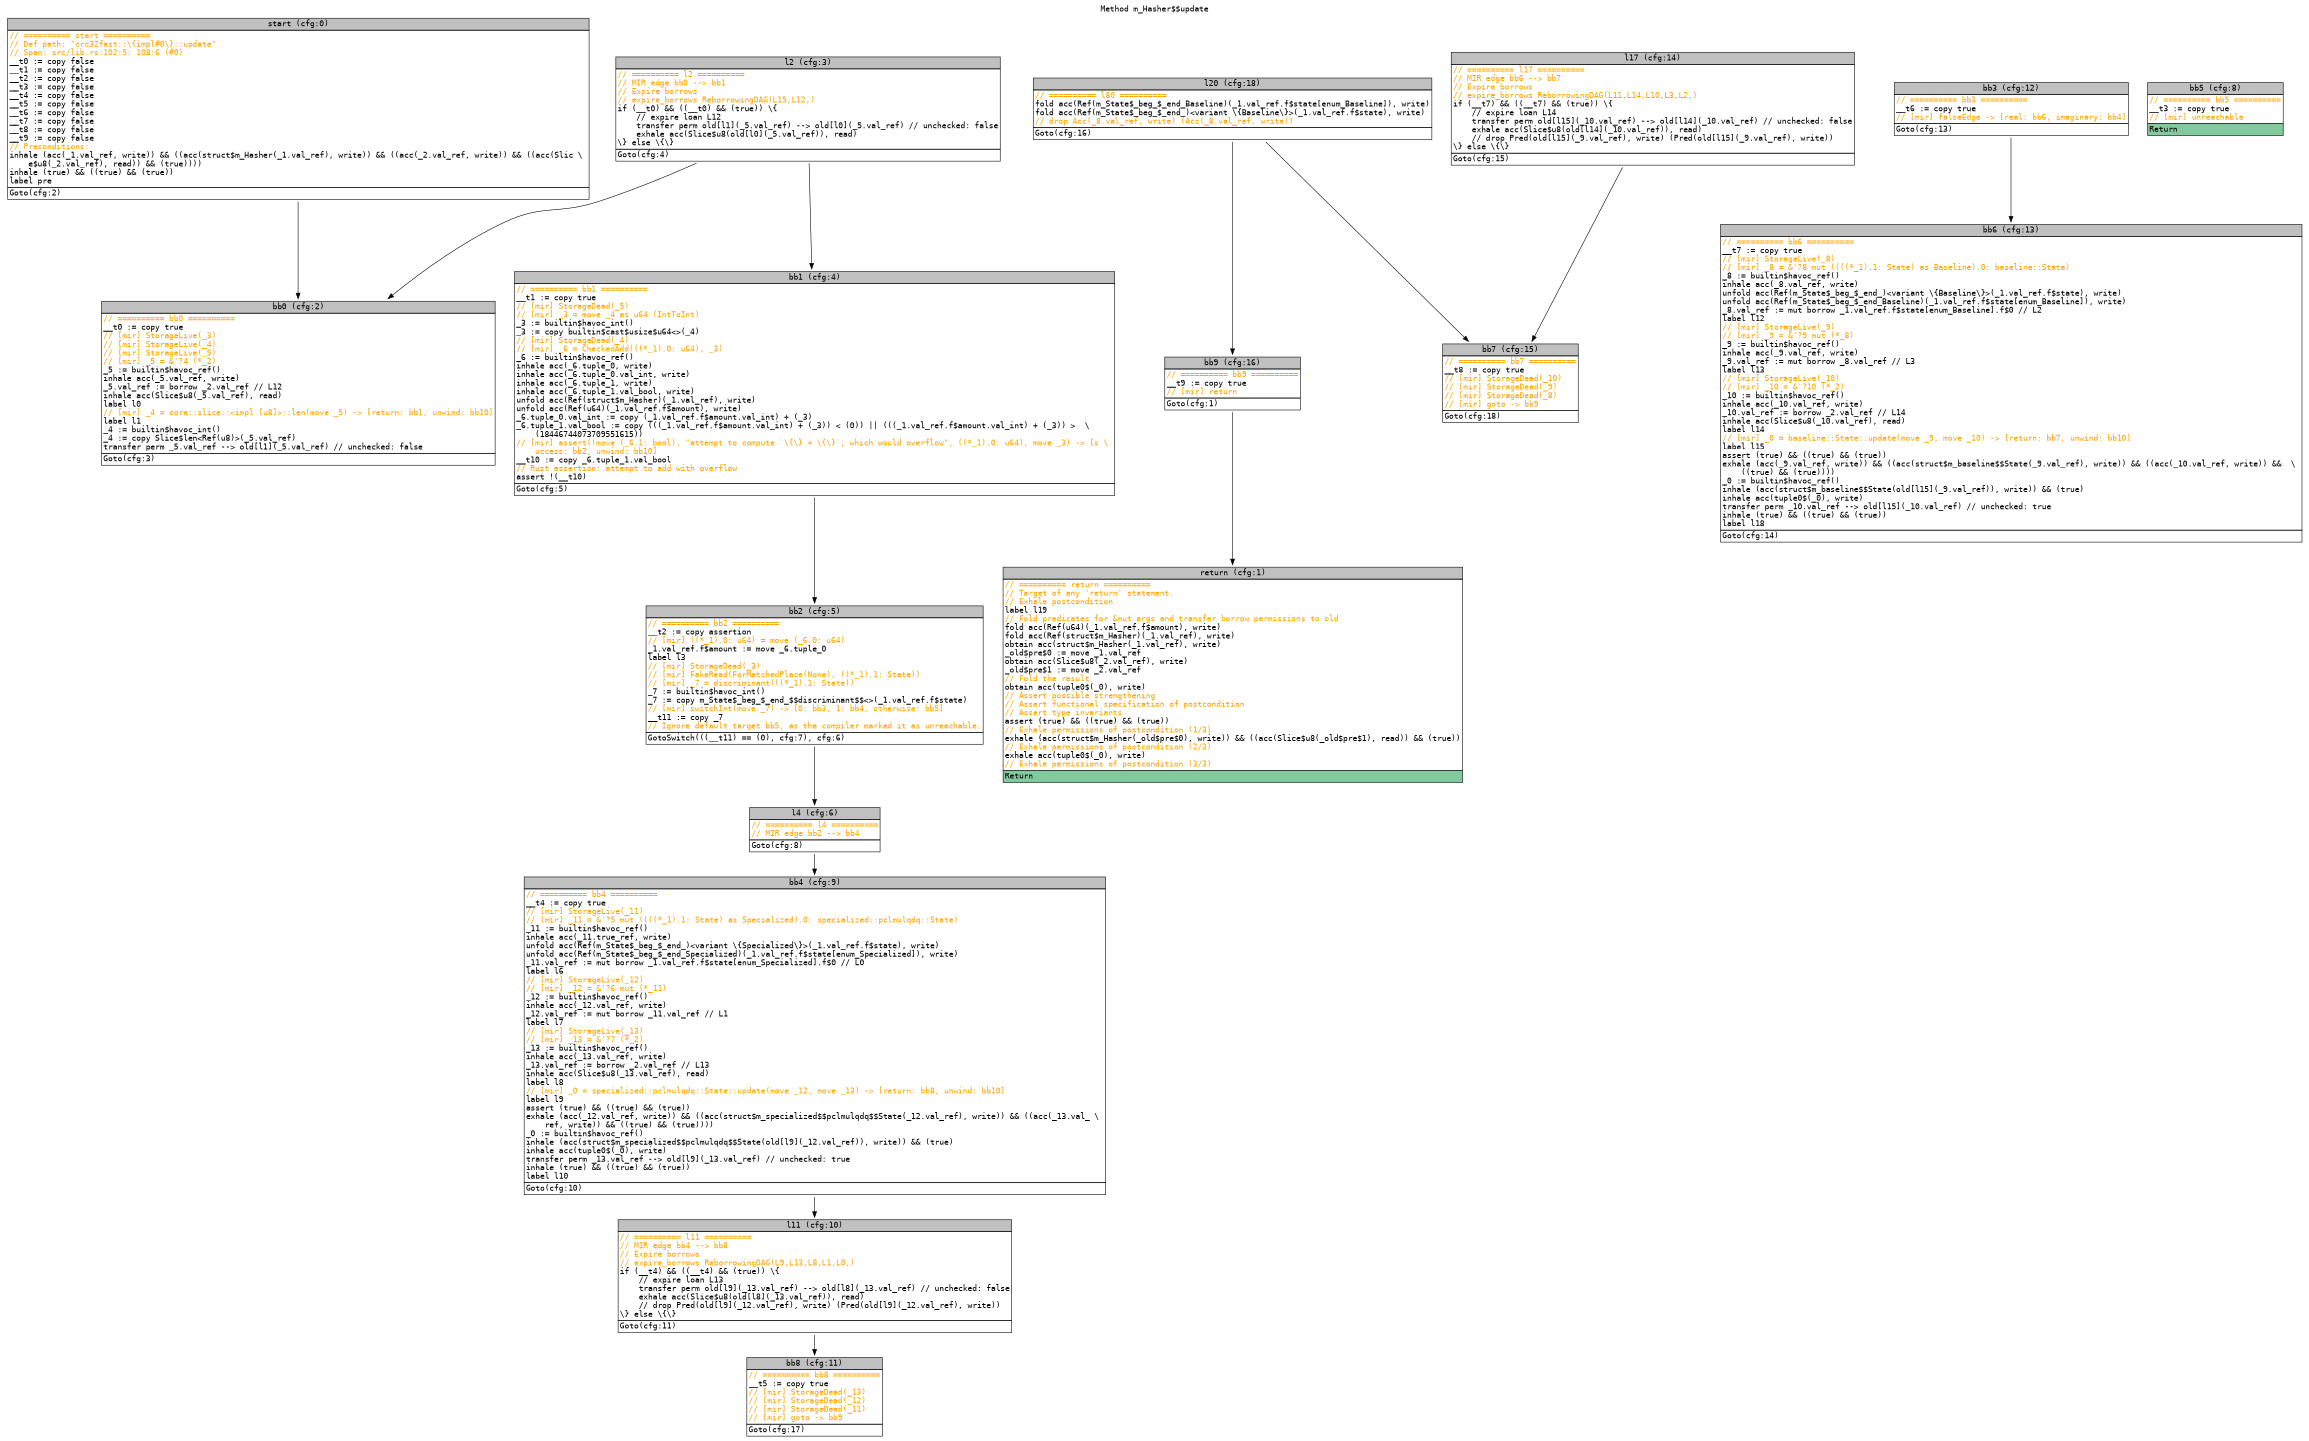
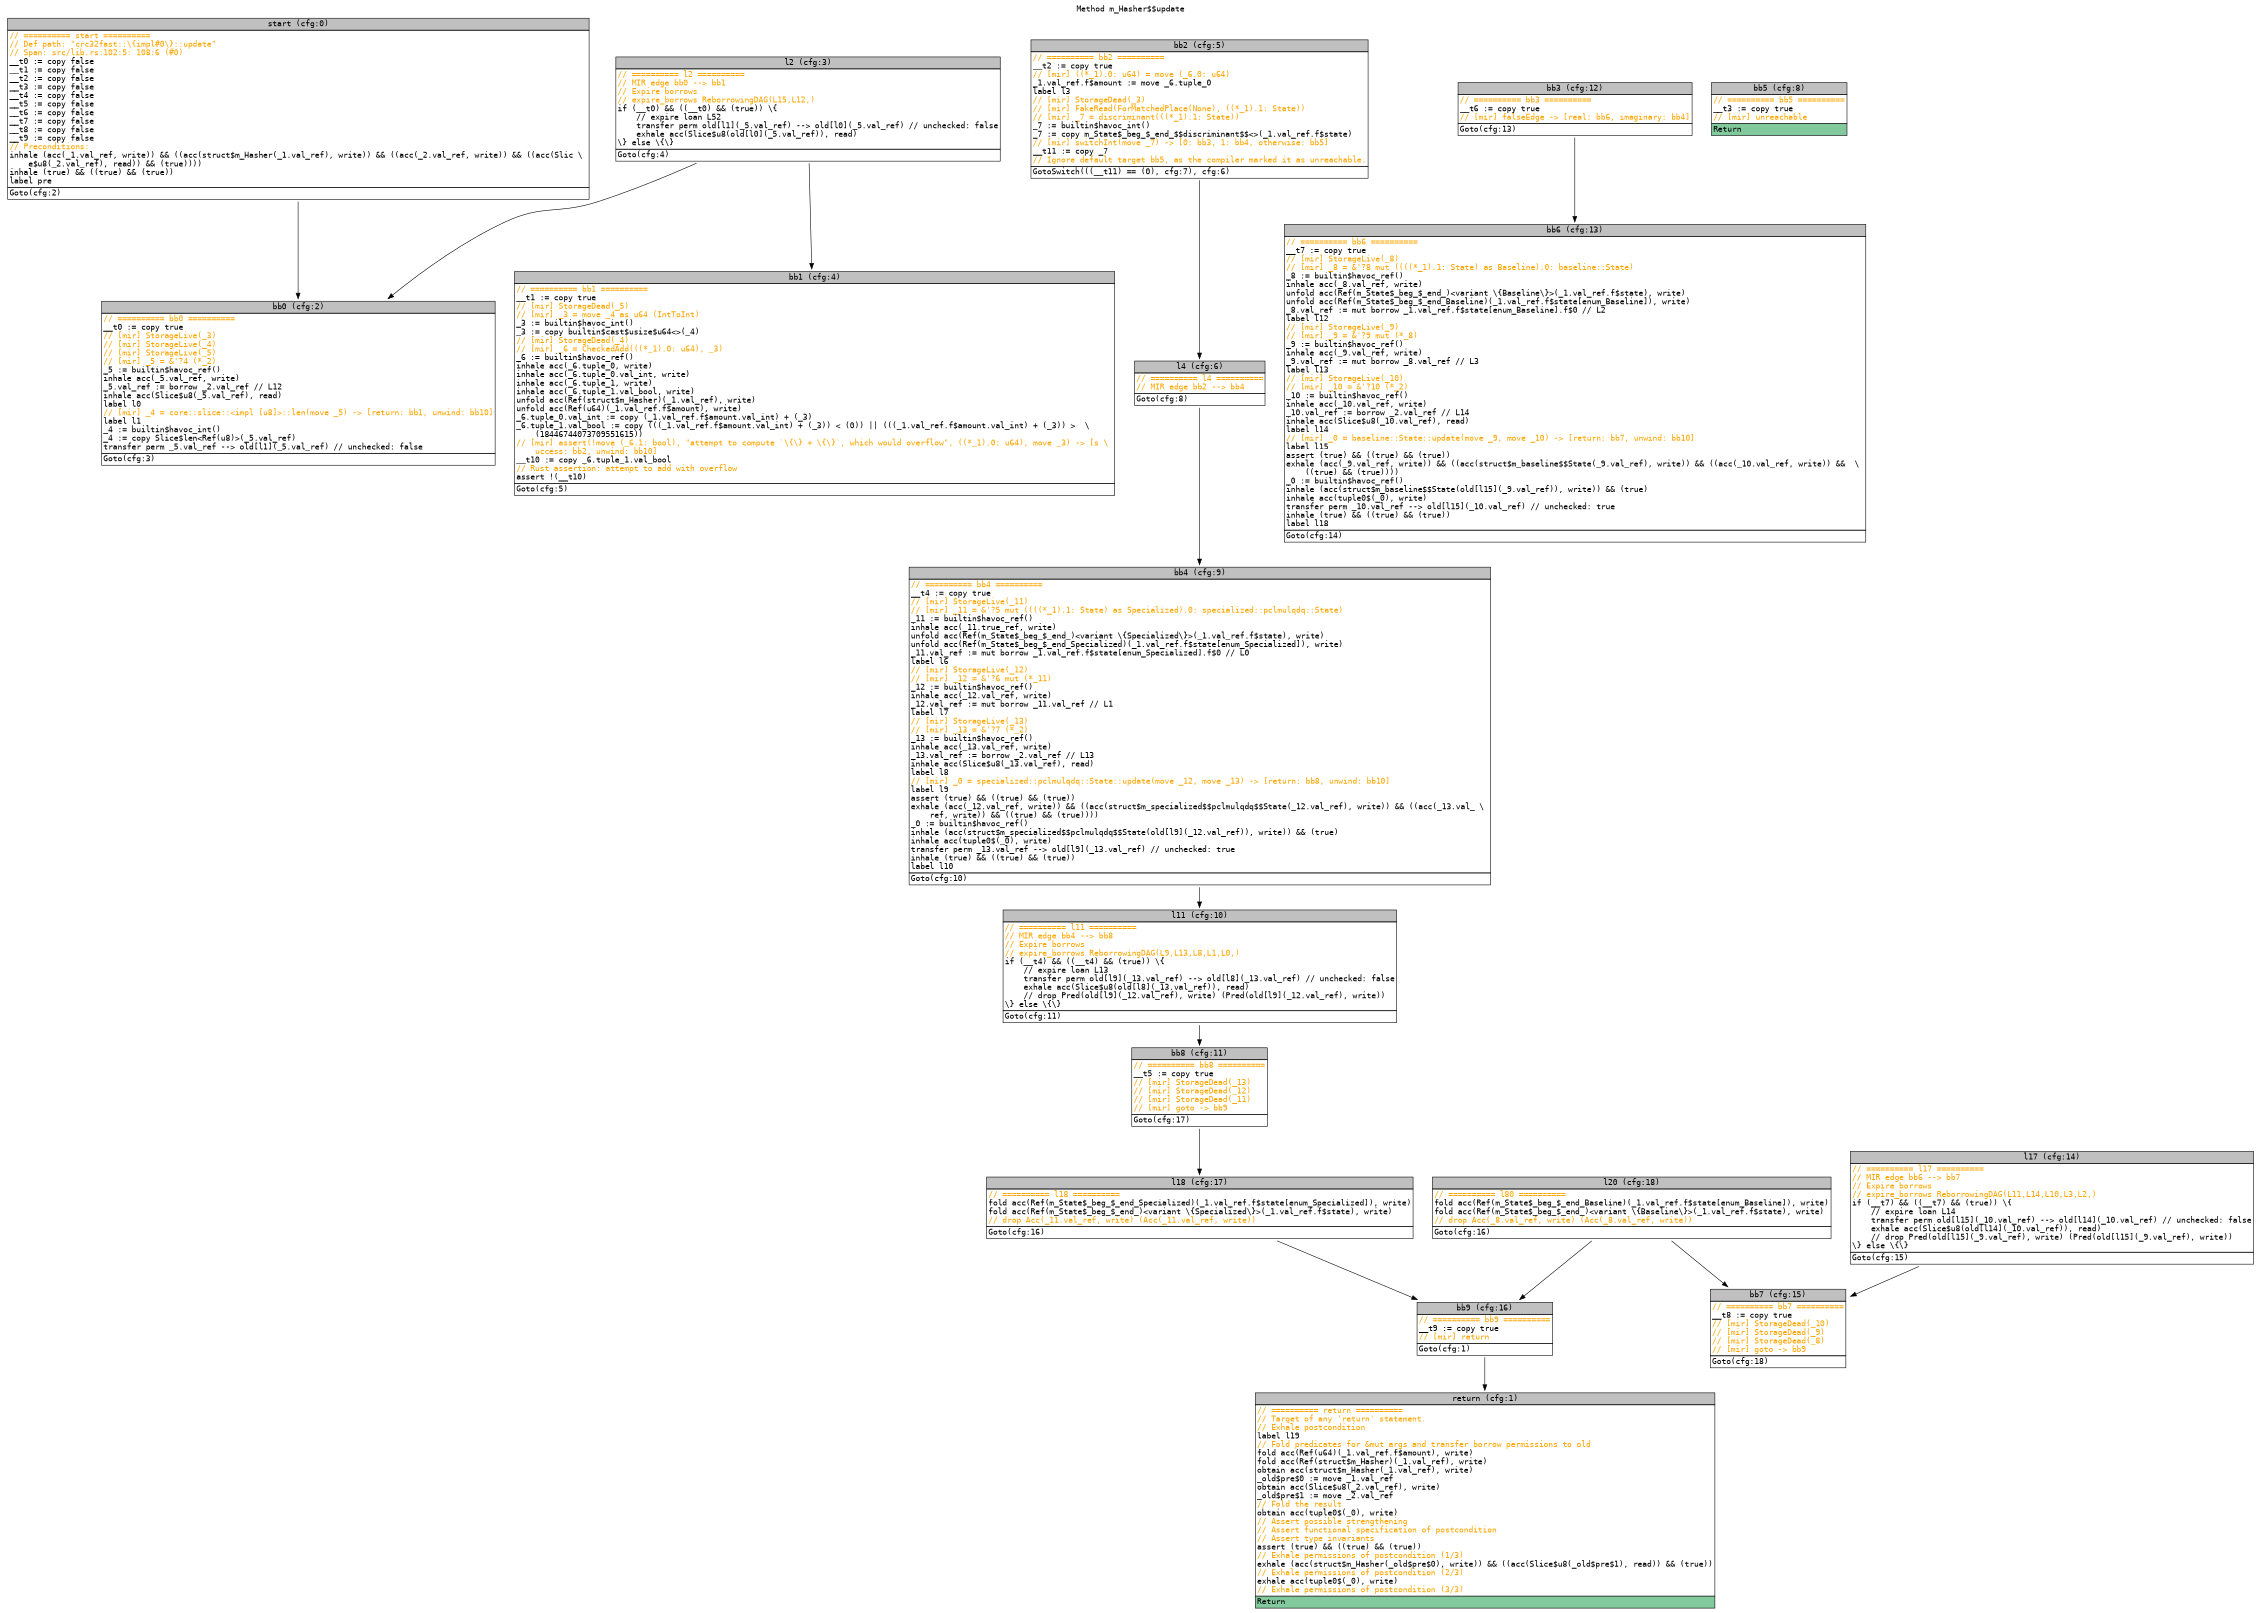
(669, 117) -> (669, 117)
(815, 547) -> none
(700, 632) -> (1073, 66)
none -> (1200, 1208)
